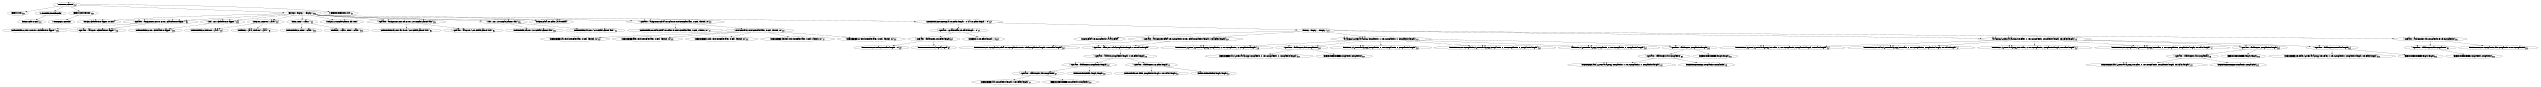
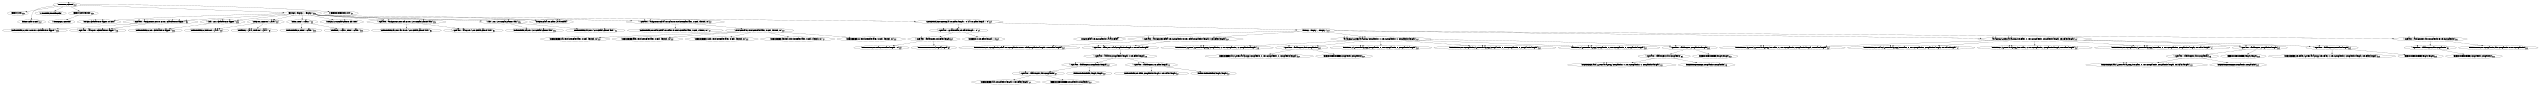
(42, 17) -> (40, 8)
